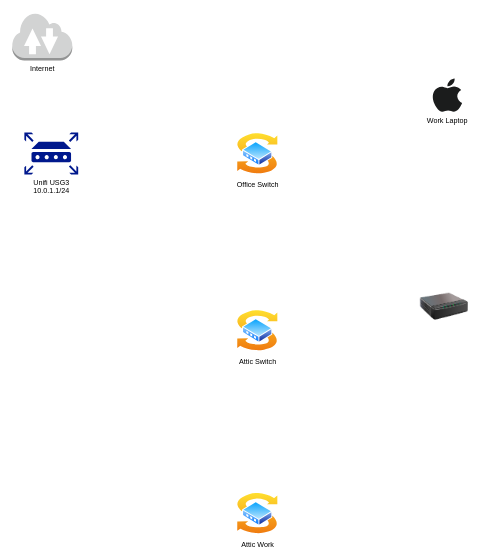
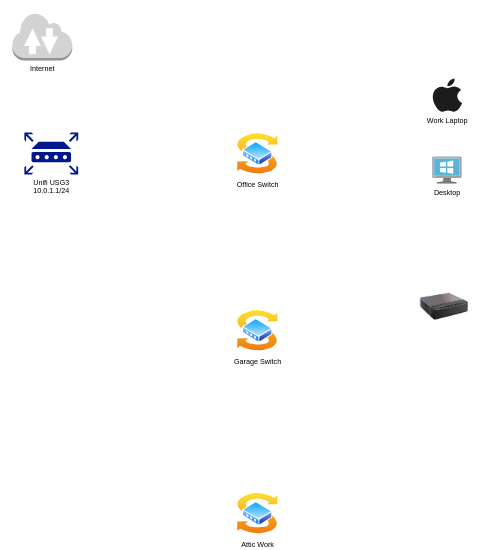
none -> (447, 170)
(258, 362) -> (258, 362)
